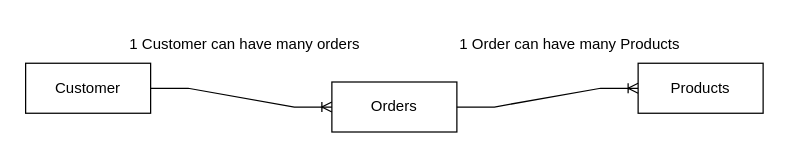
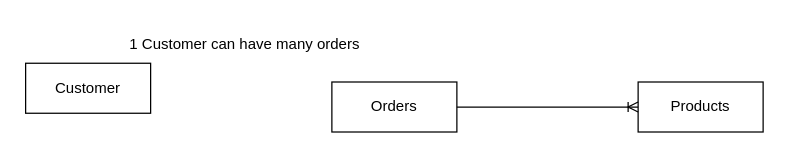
(569, 44) -> none
(701, 88) -> (701, 107)
(241, 97) -> none
